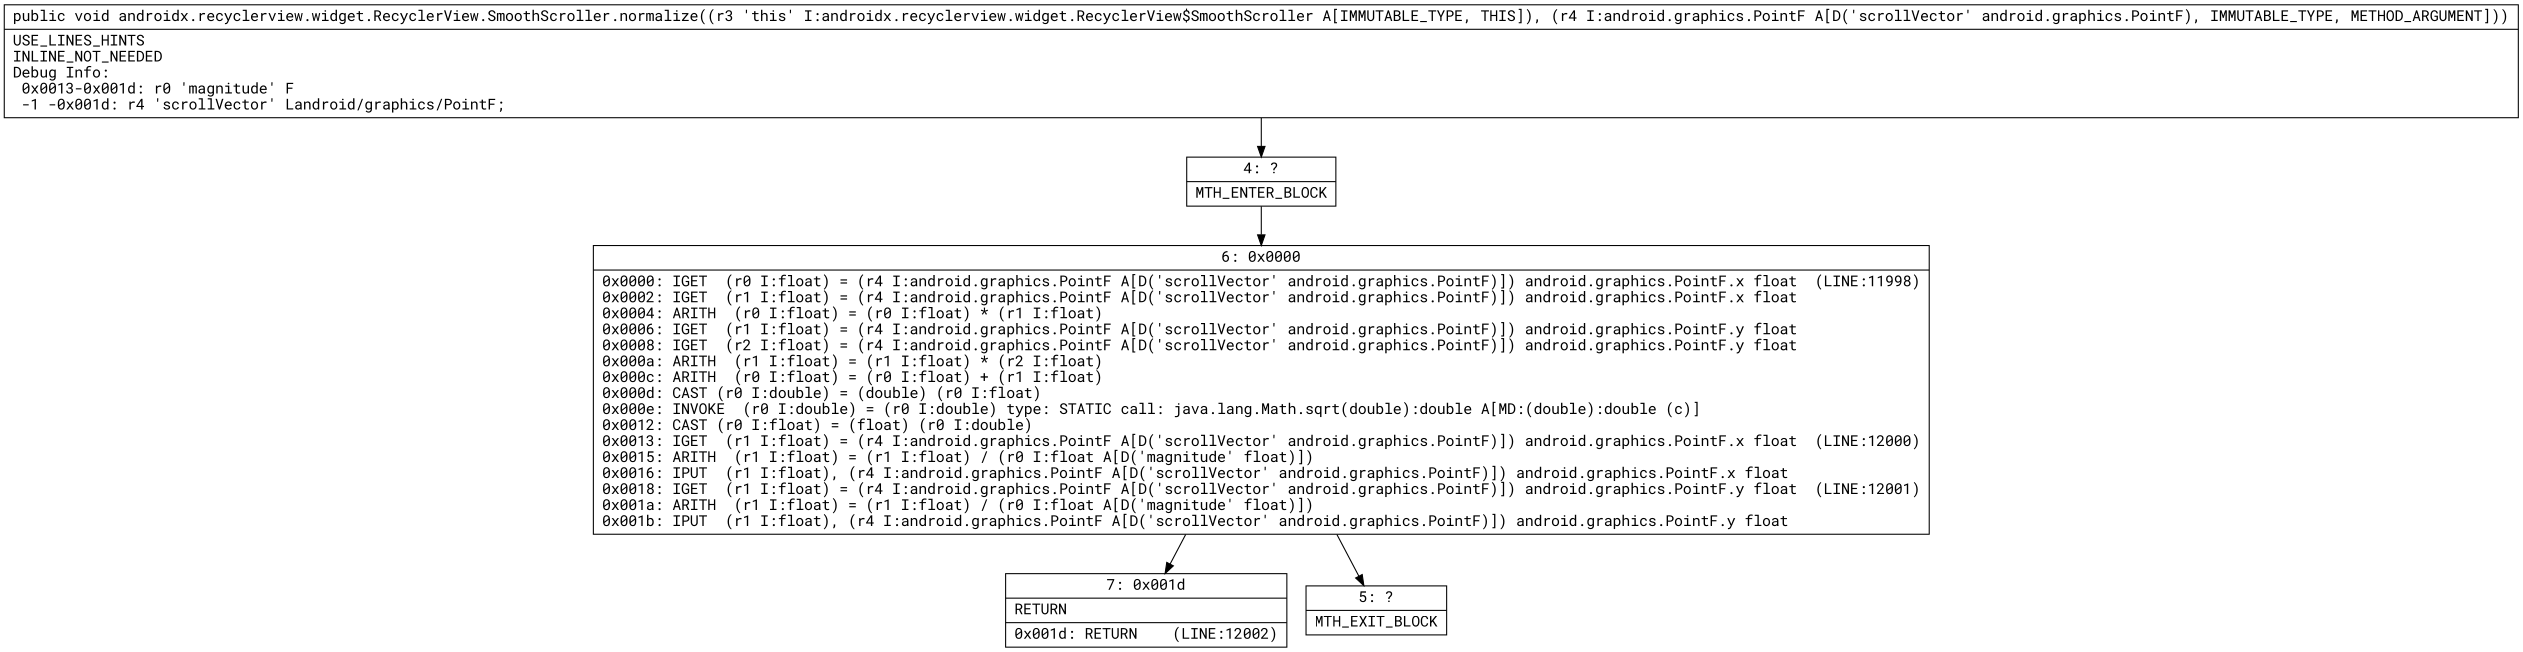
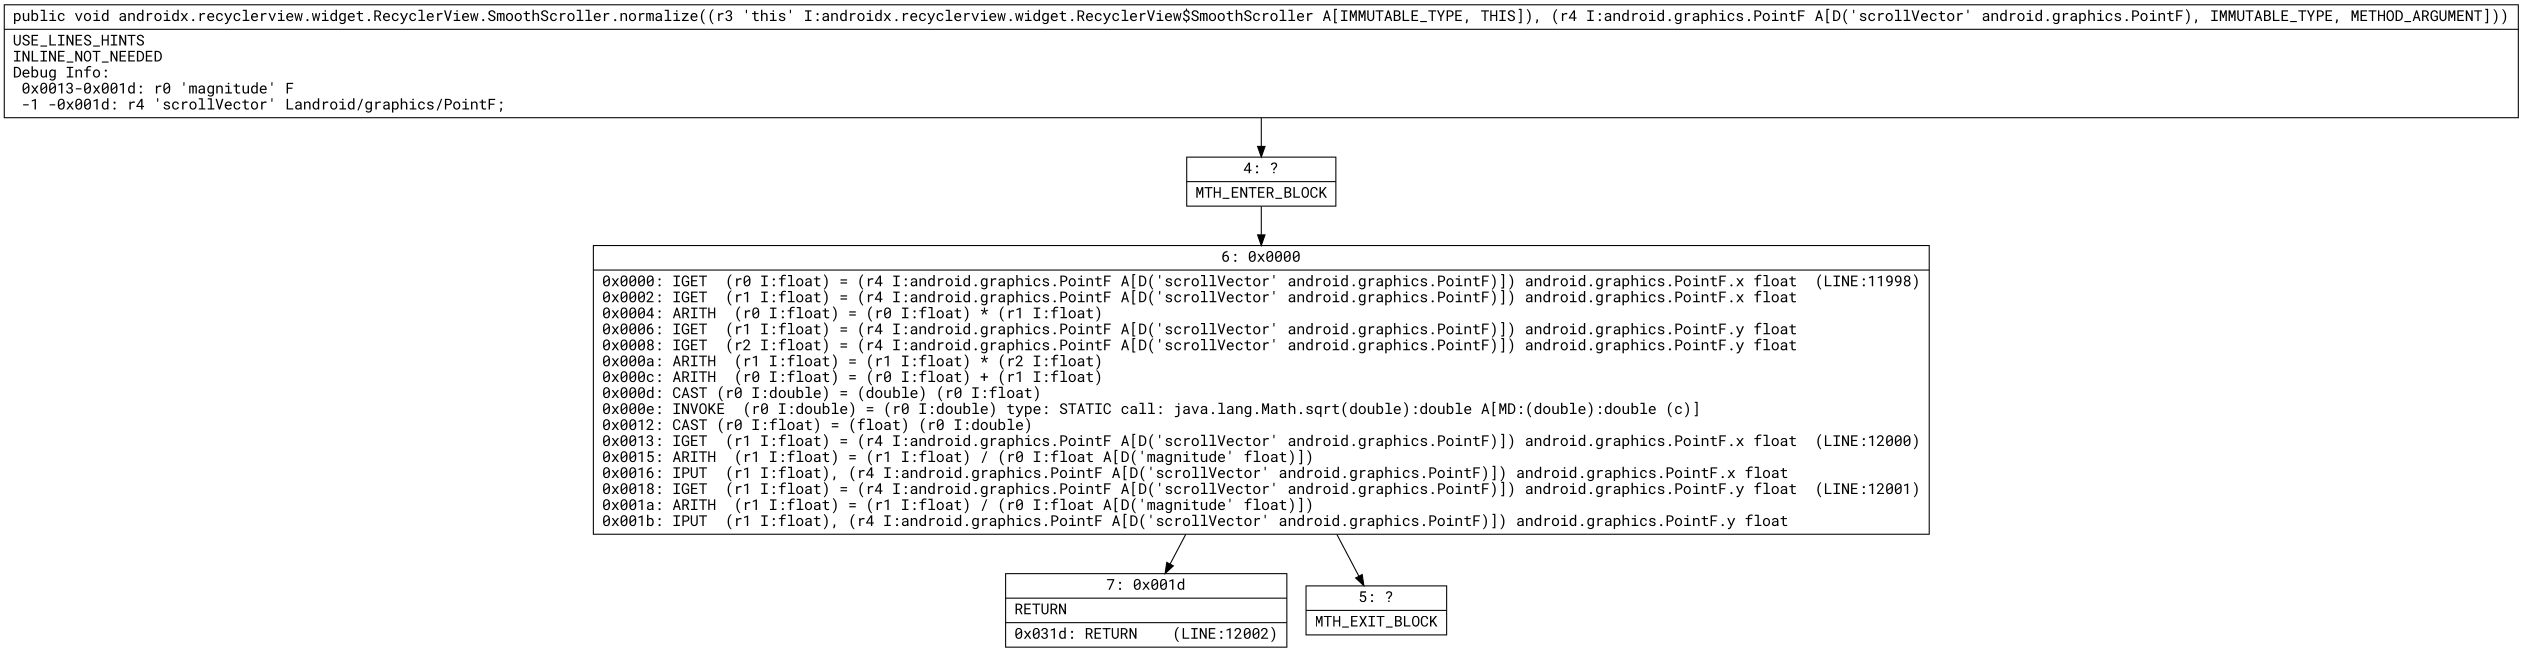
(1146, 634) -> (1146, 634)
